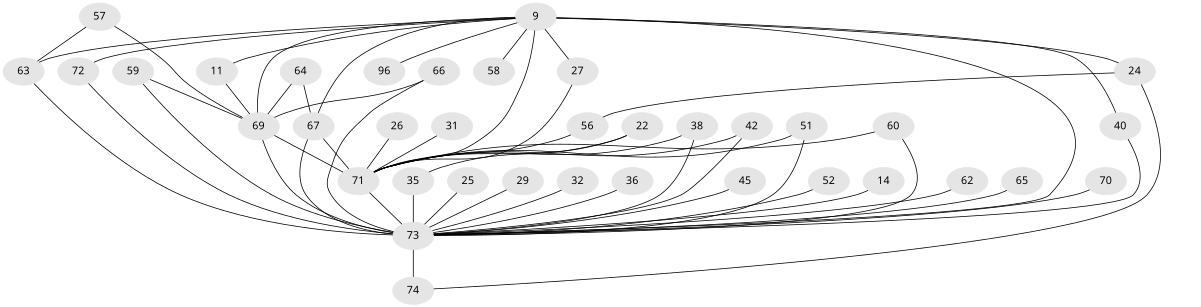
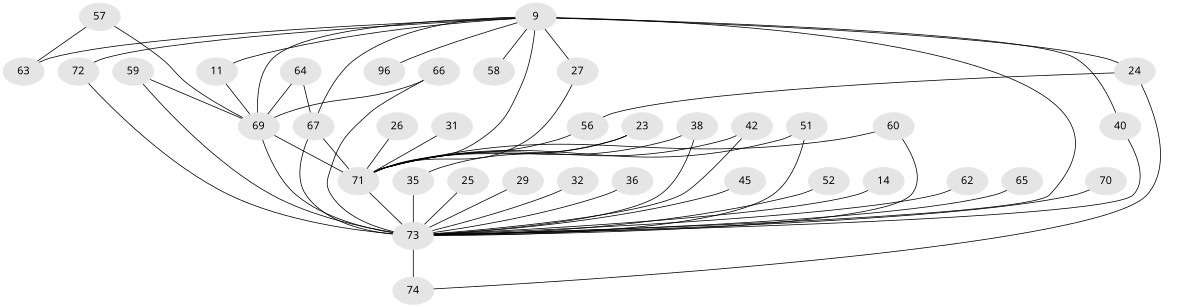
(642, 126) -> (642, 126)
(196, 201) -> none
